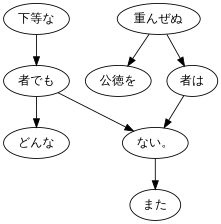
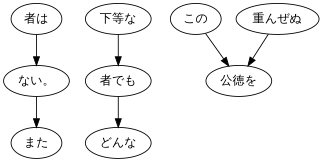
none -> (196, 19)
(174, 46) -> none
(92, 110) -> none
